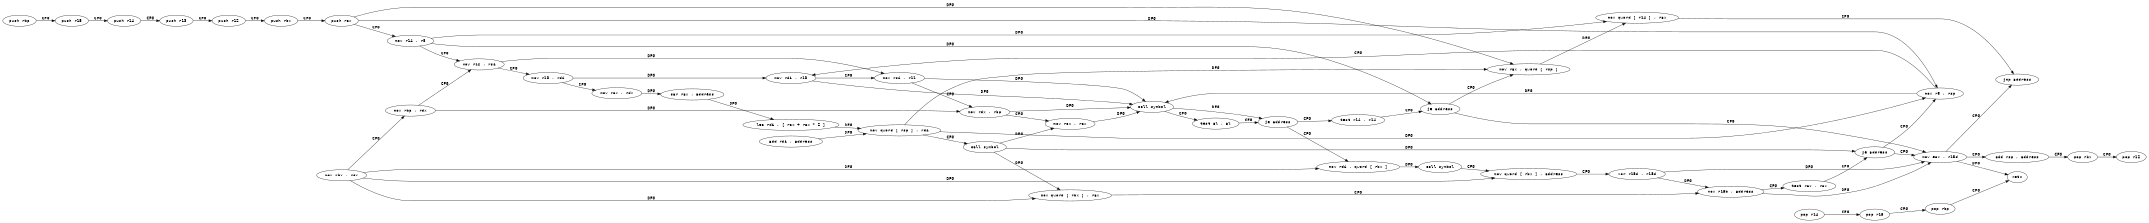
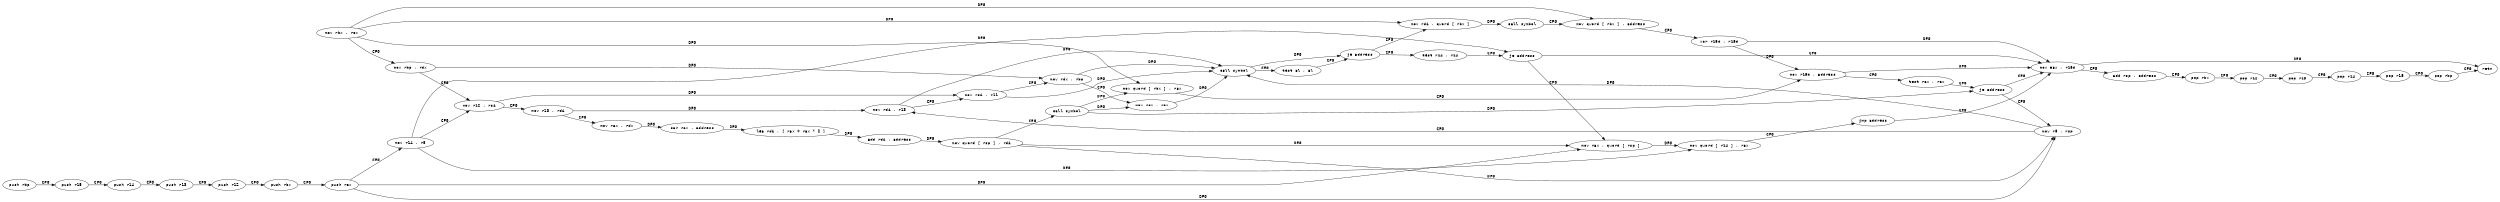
none -> (2297, 78)
(1978, 119) -> (1976, 110)
(846, 128) -> (844, 136)
